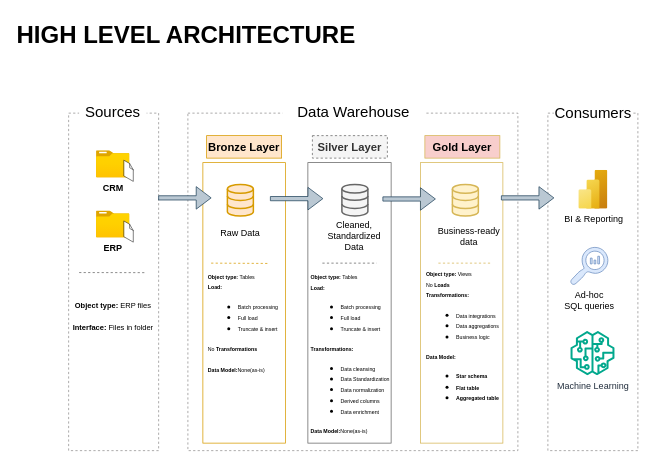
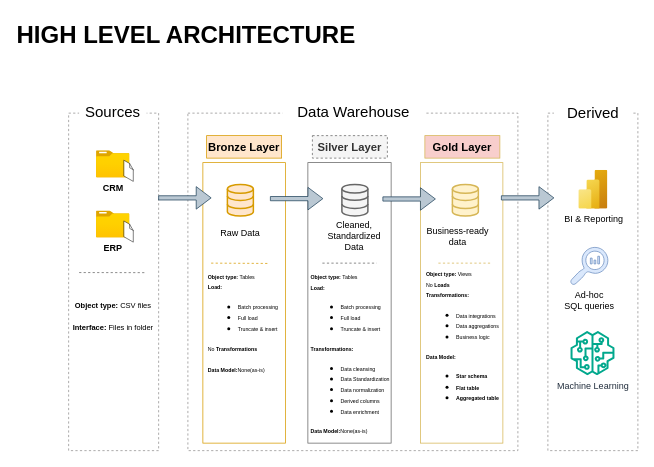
(593, 112) -> (593, 112)
(469, 236) -> (458, 236)
(113, 315) -> (113, 315)
